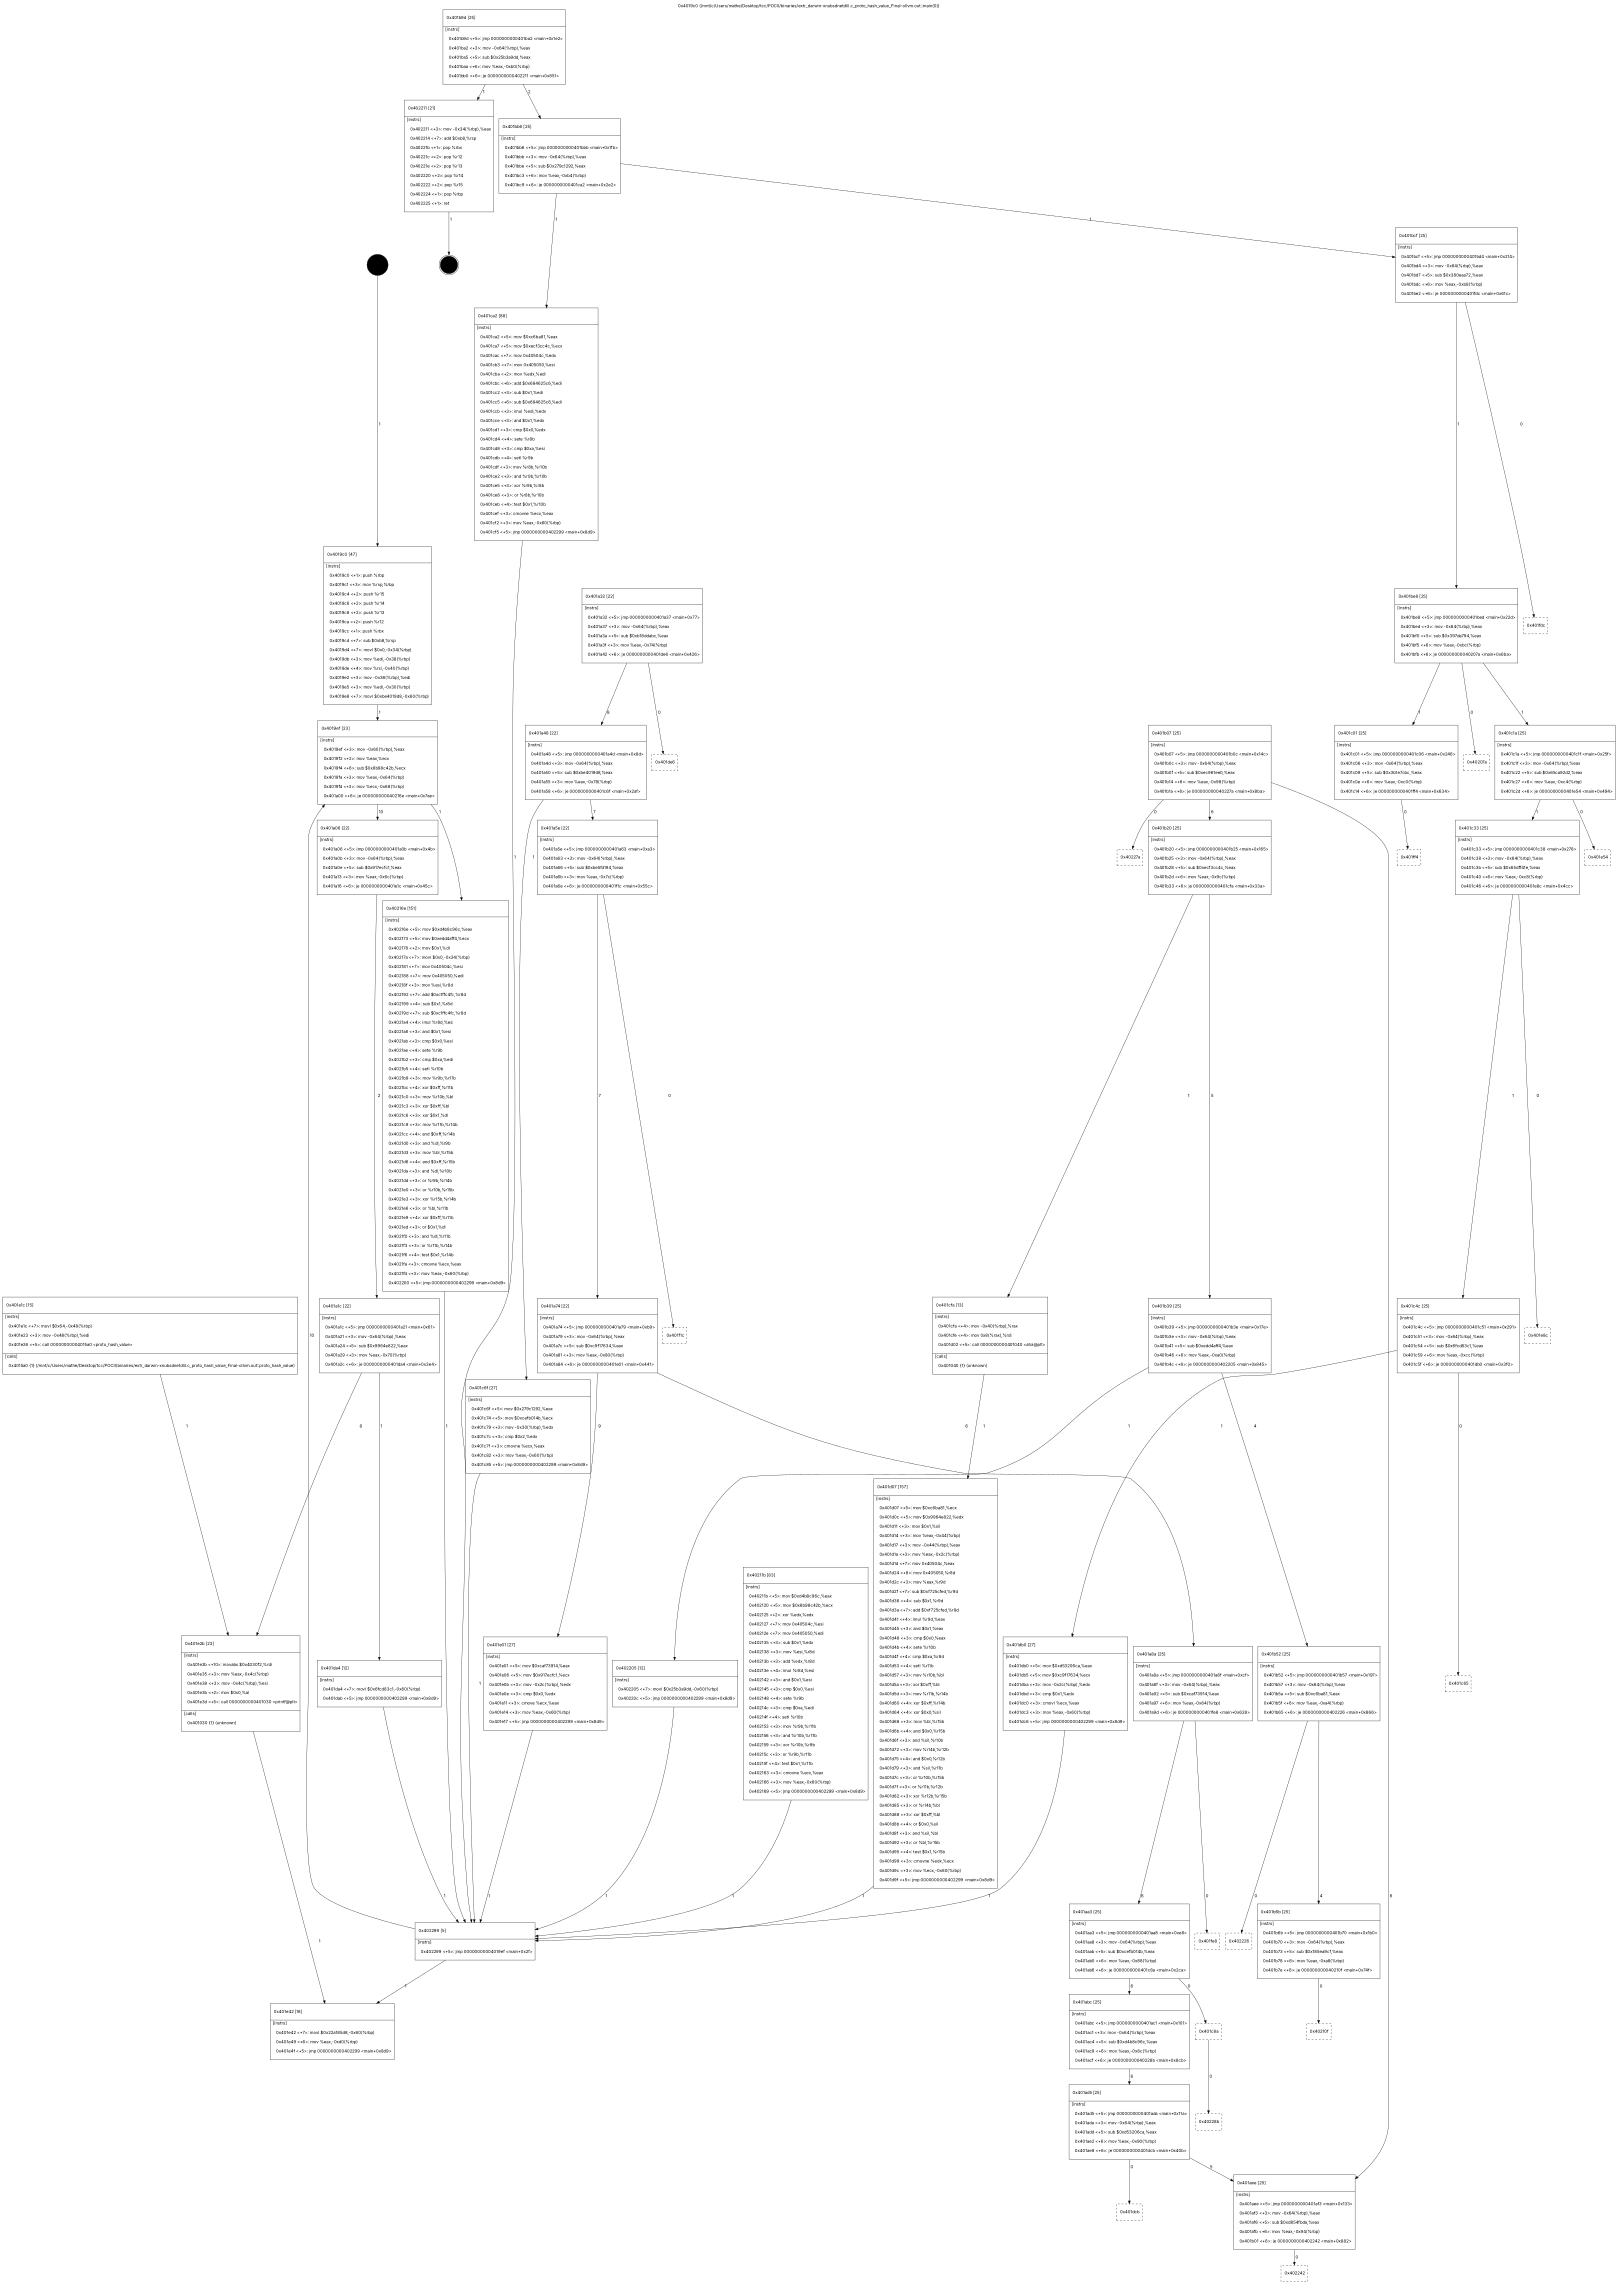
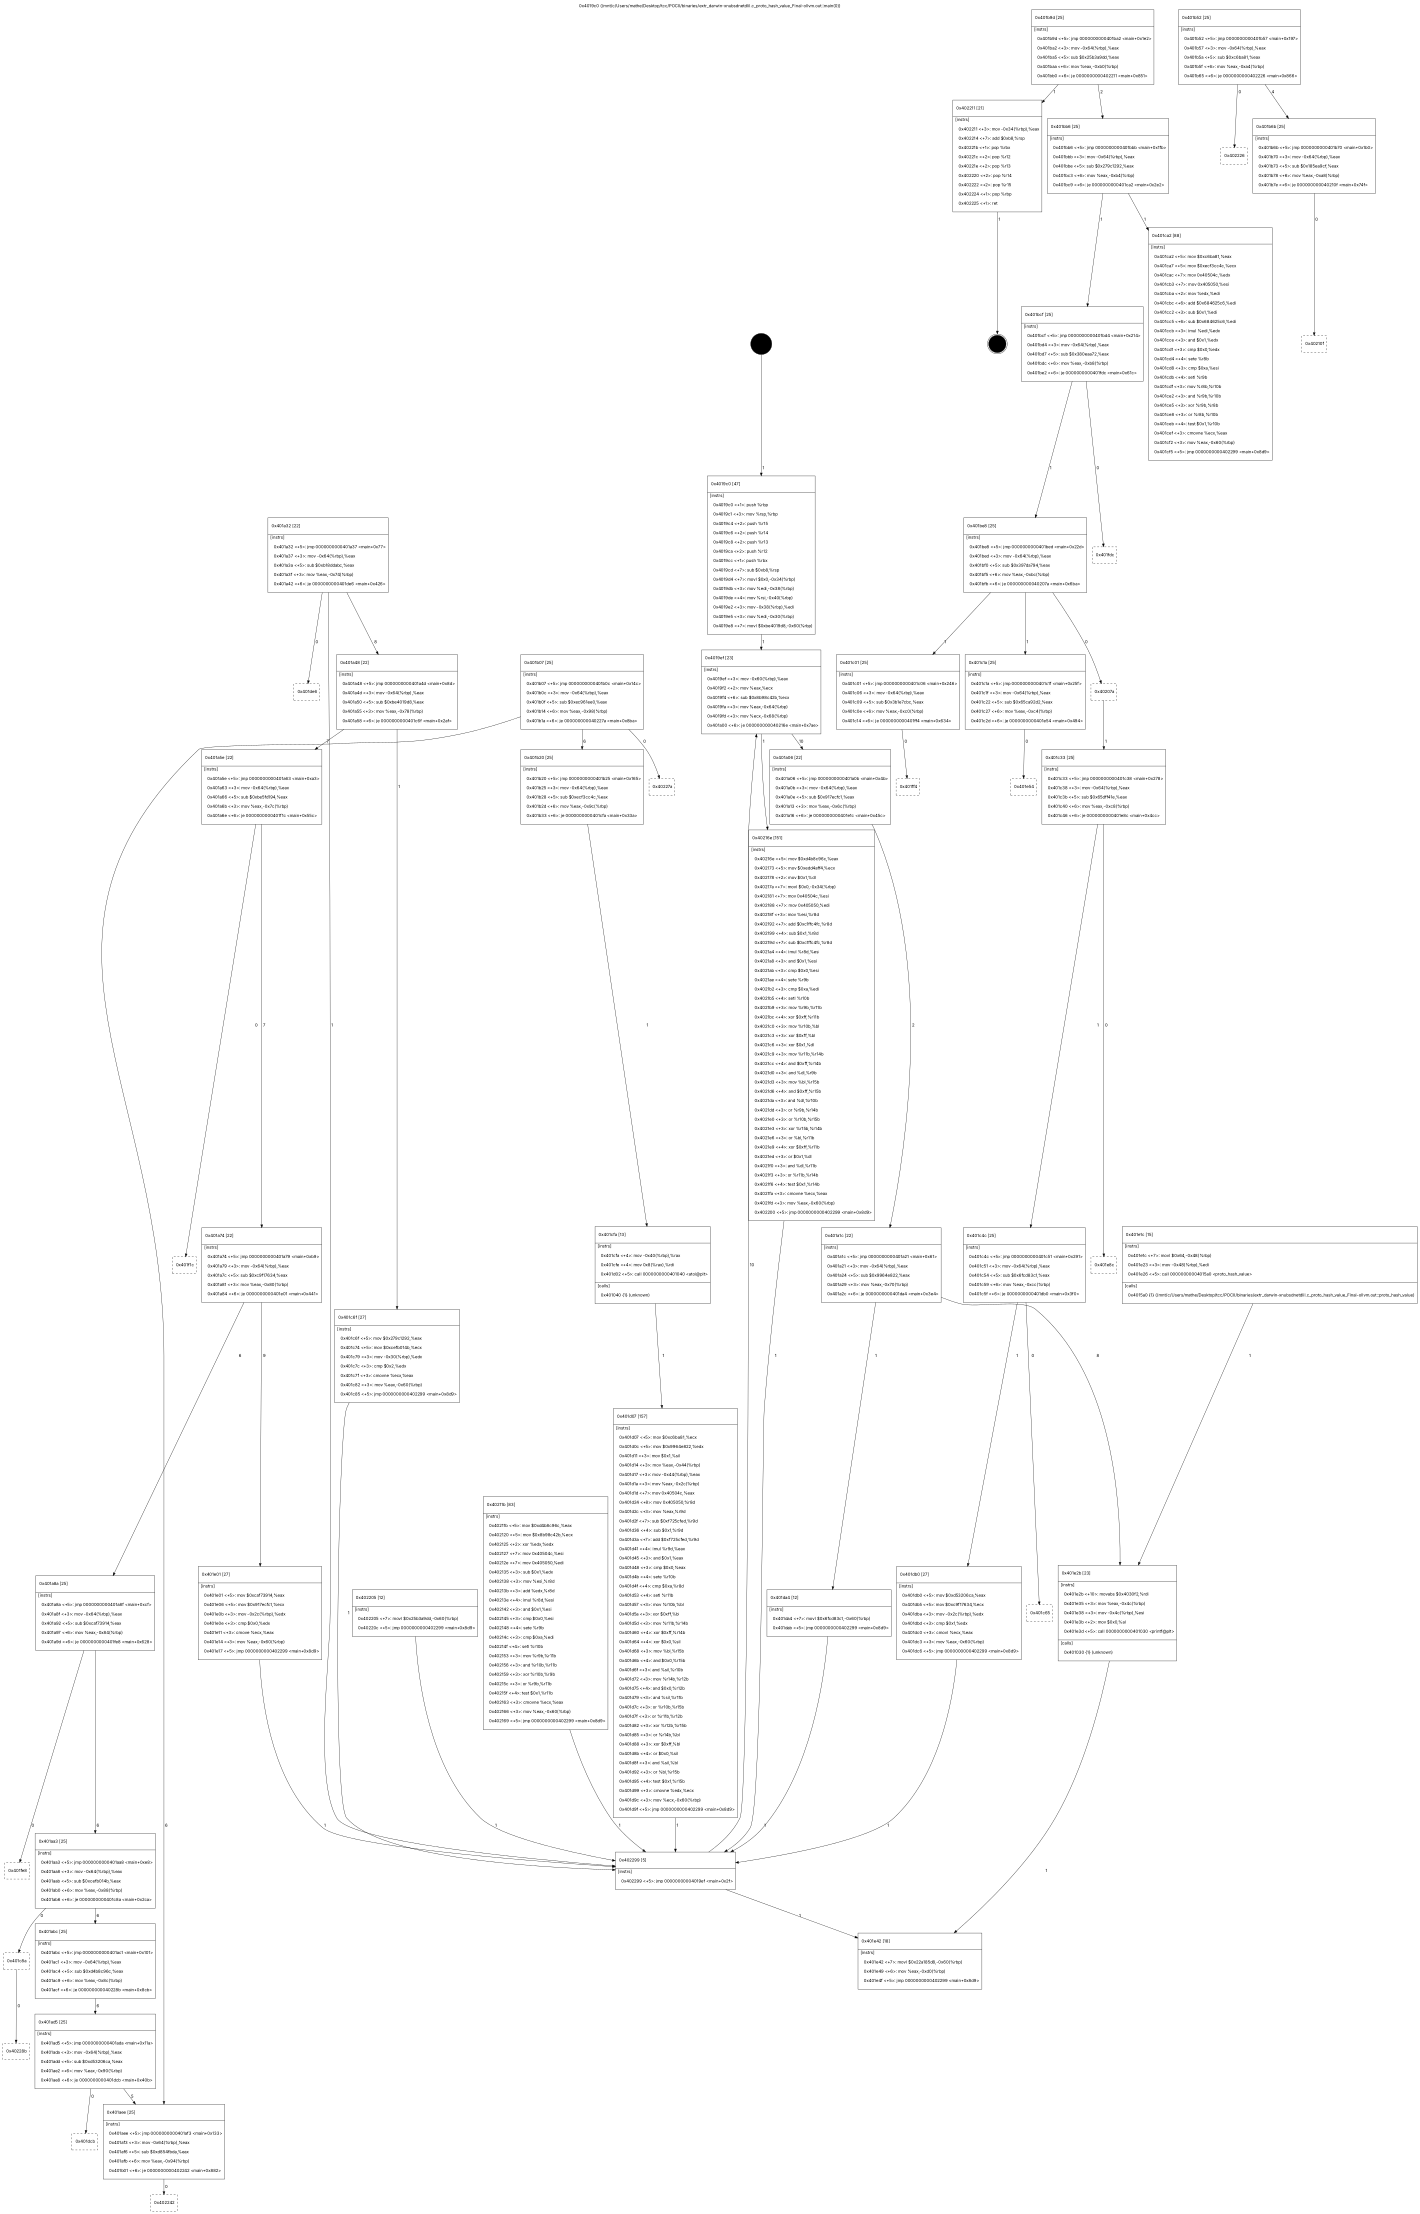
(1537, 809) -> (1104, 723)
(513, 1236) -> (330, 1347)
(1210, 1336) -> none
